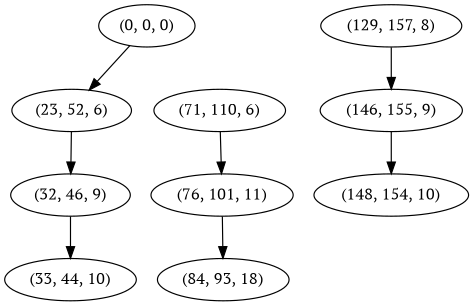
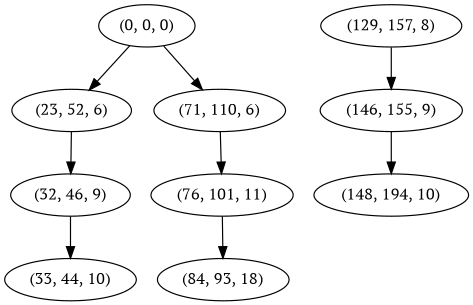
none -> (179, 64)
(391, 195) -> (391, 195)
